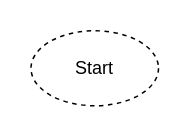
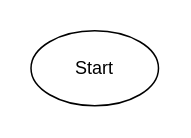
(95, 68) -> (95, 68)
